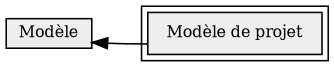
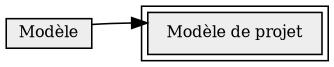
(128, 44) -> (112, 23)
